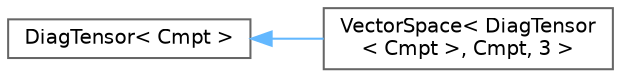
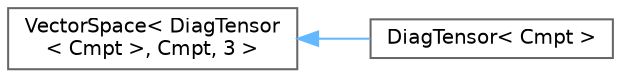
(298, 39) -> (344, 39)
